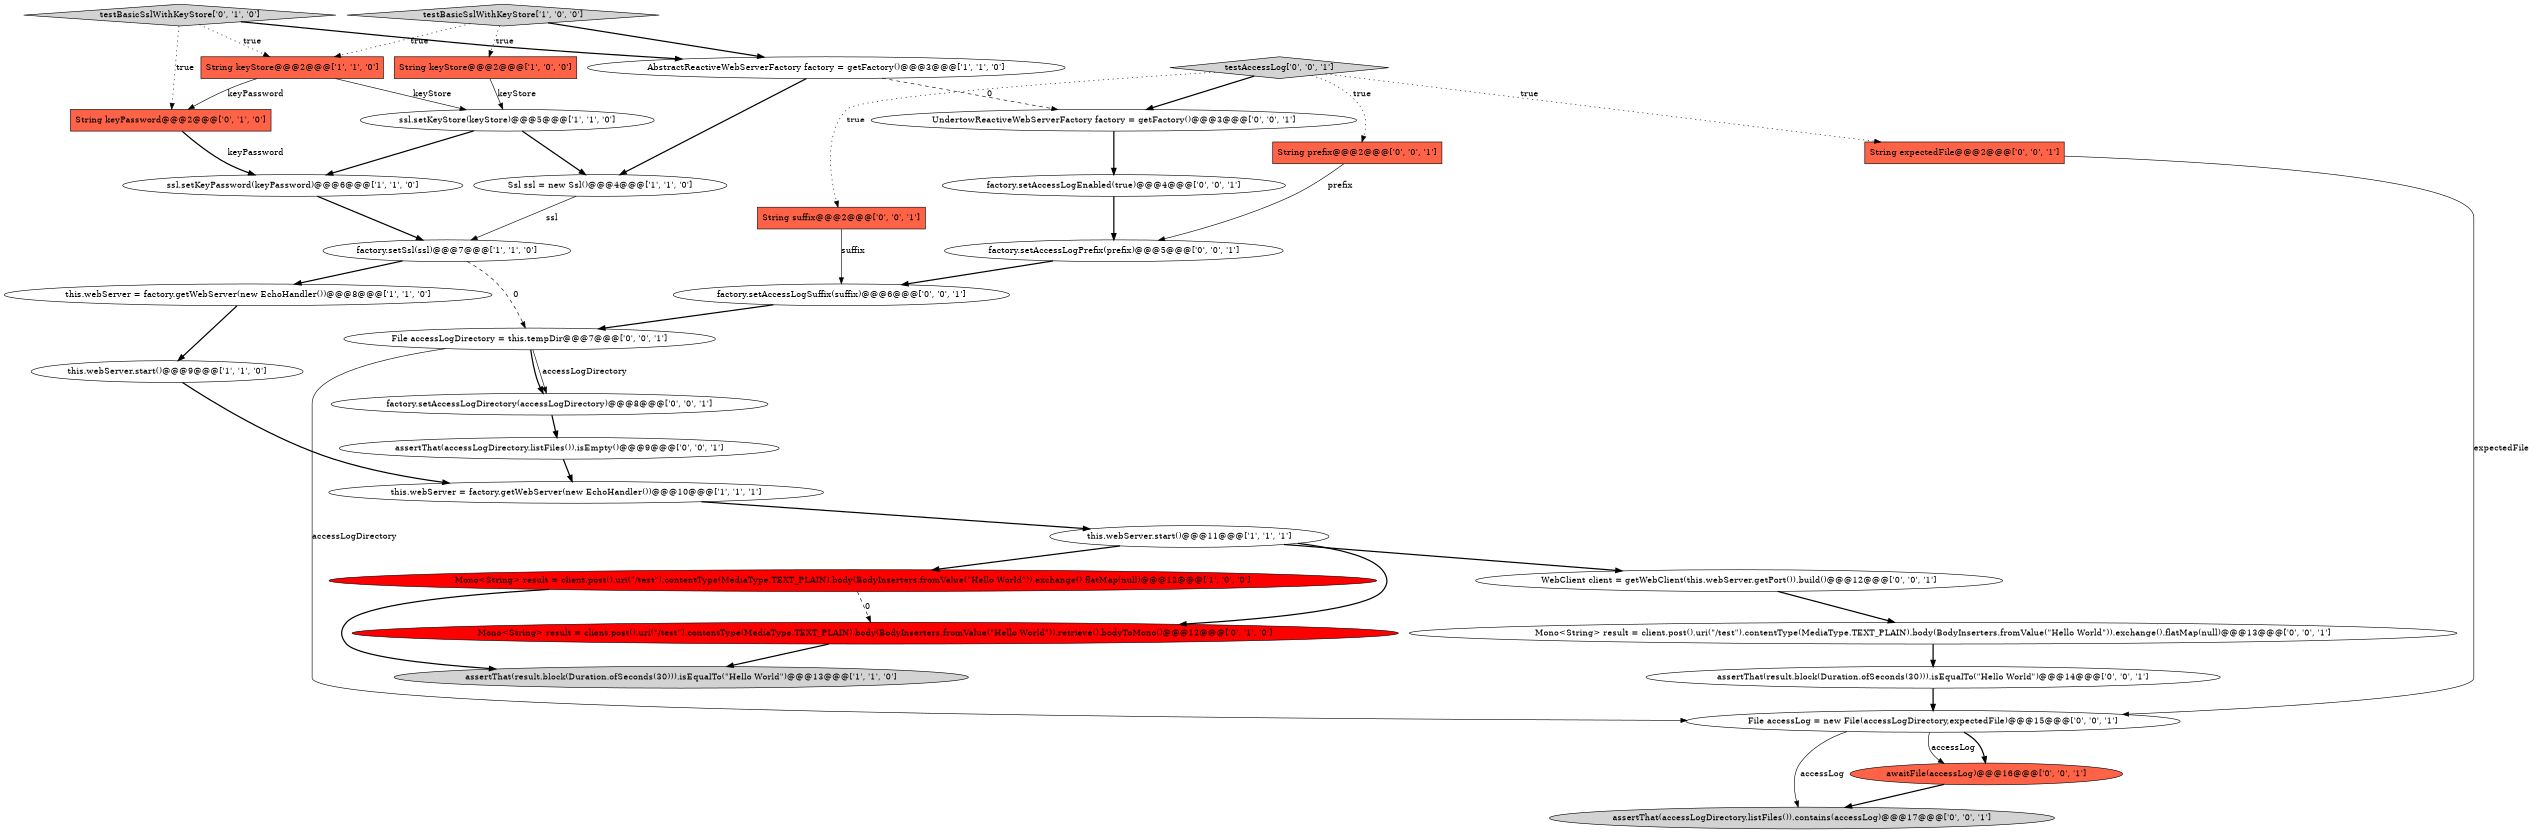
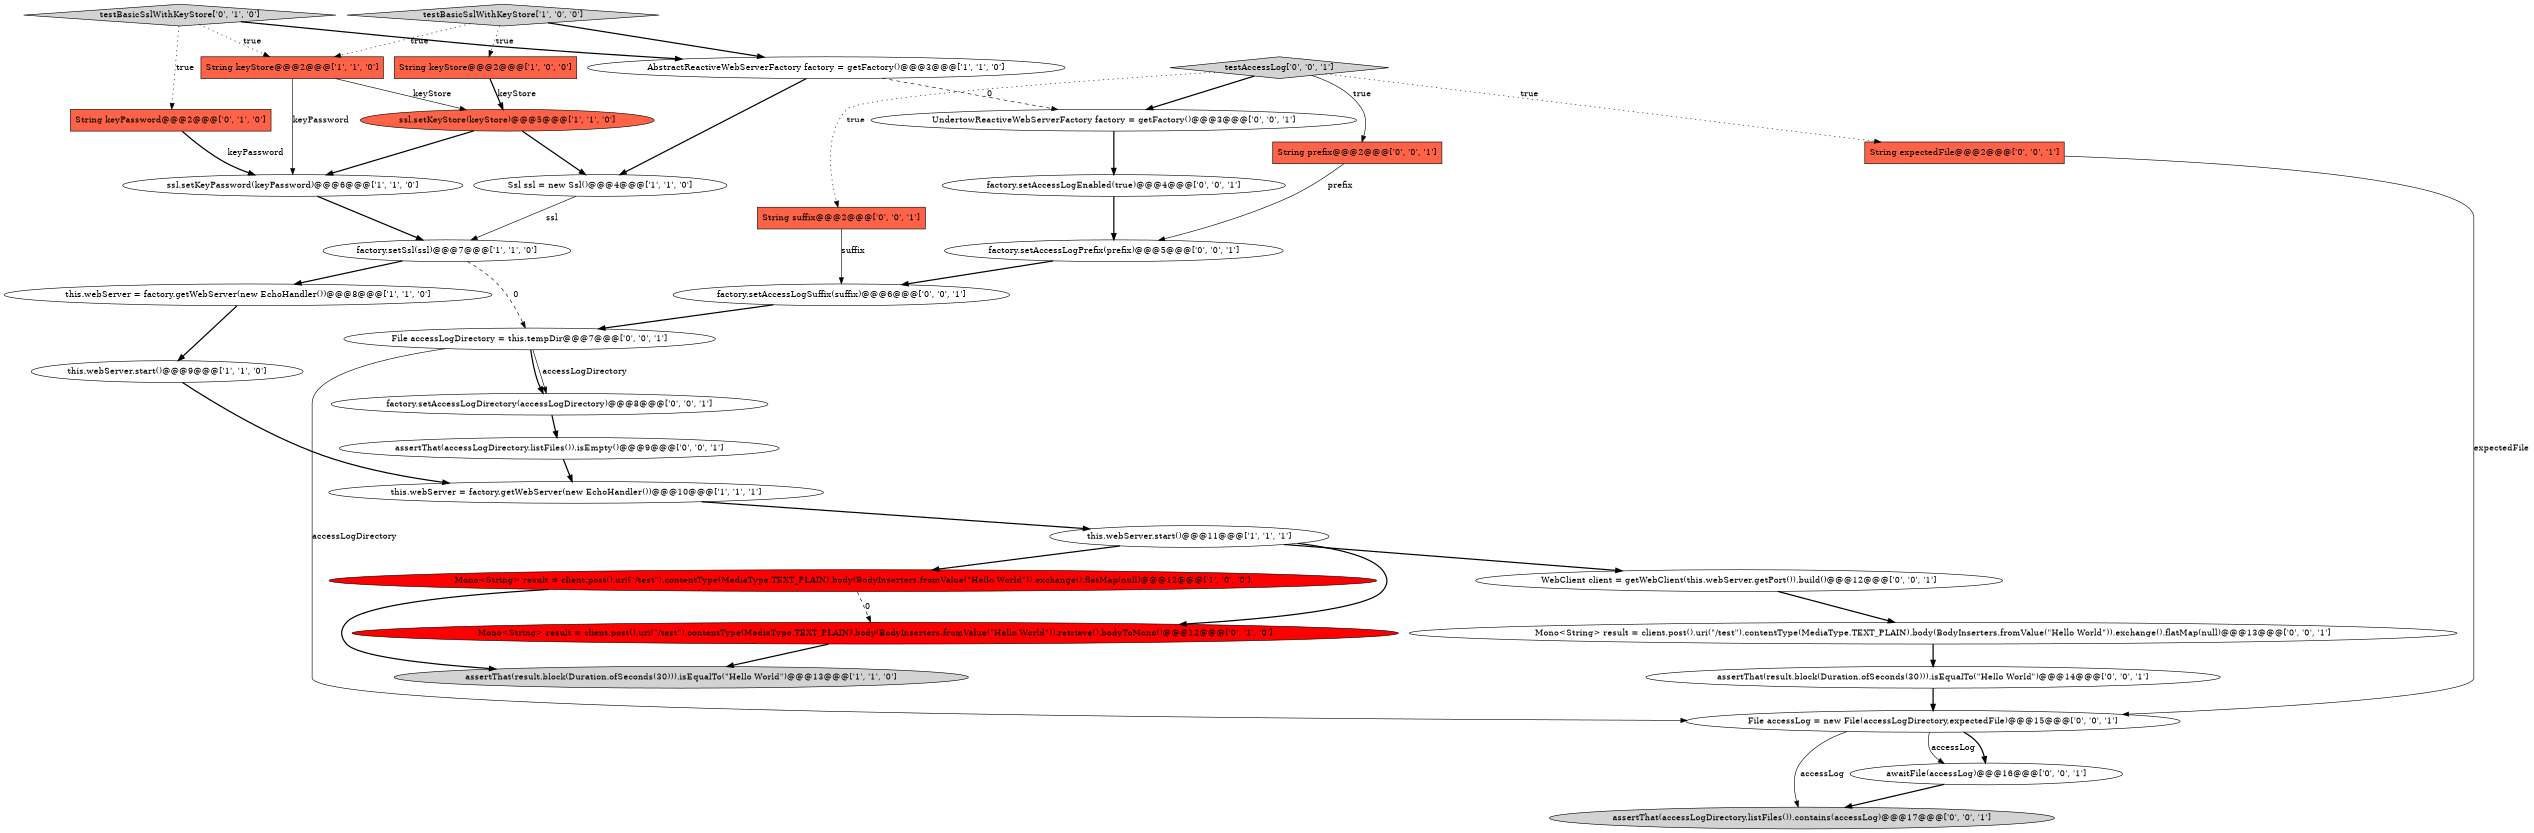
(225, 91) -> (292, 123)
(495, 91) -> (495, 91)
(1351, 96) -> (1351, 96)
(507, 120) -> (507, 120)
(1986, 774) -> (1986, 774)
